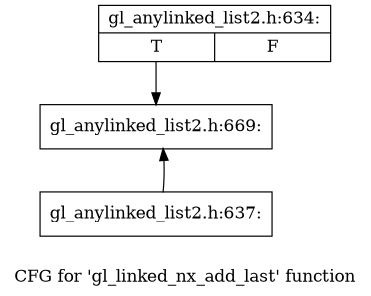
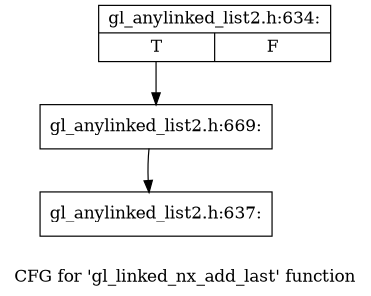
(164, 177) -> (148, 164)
